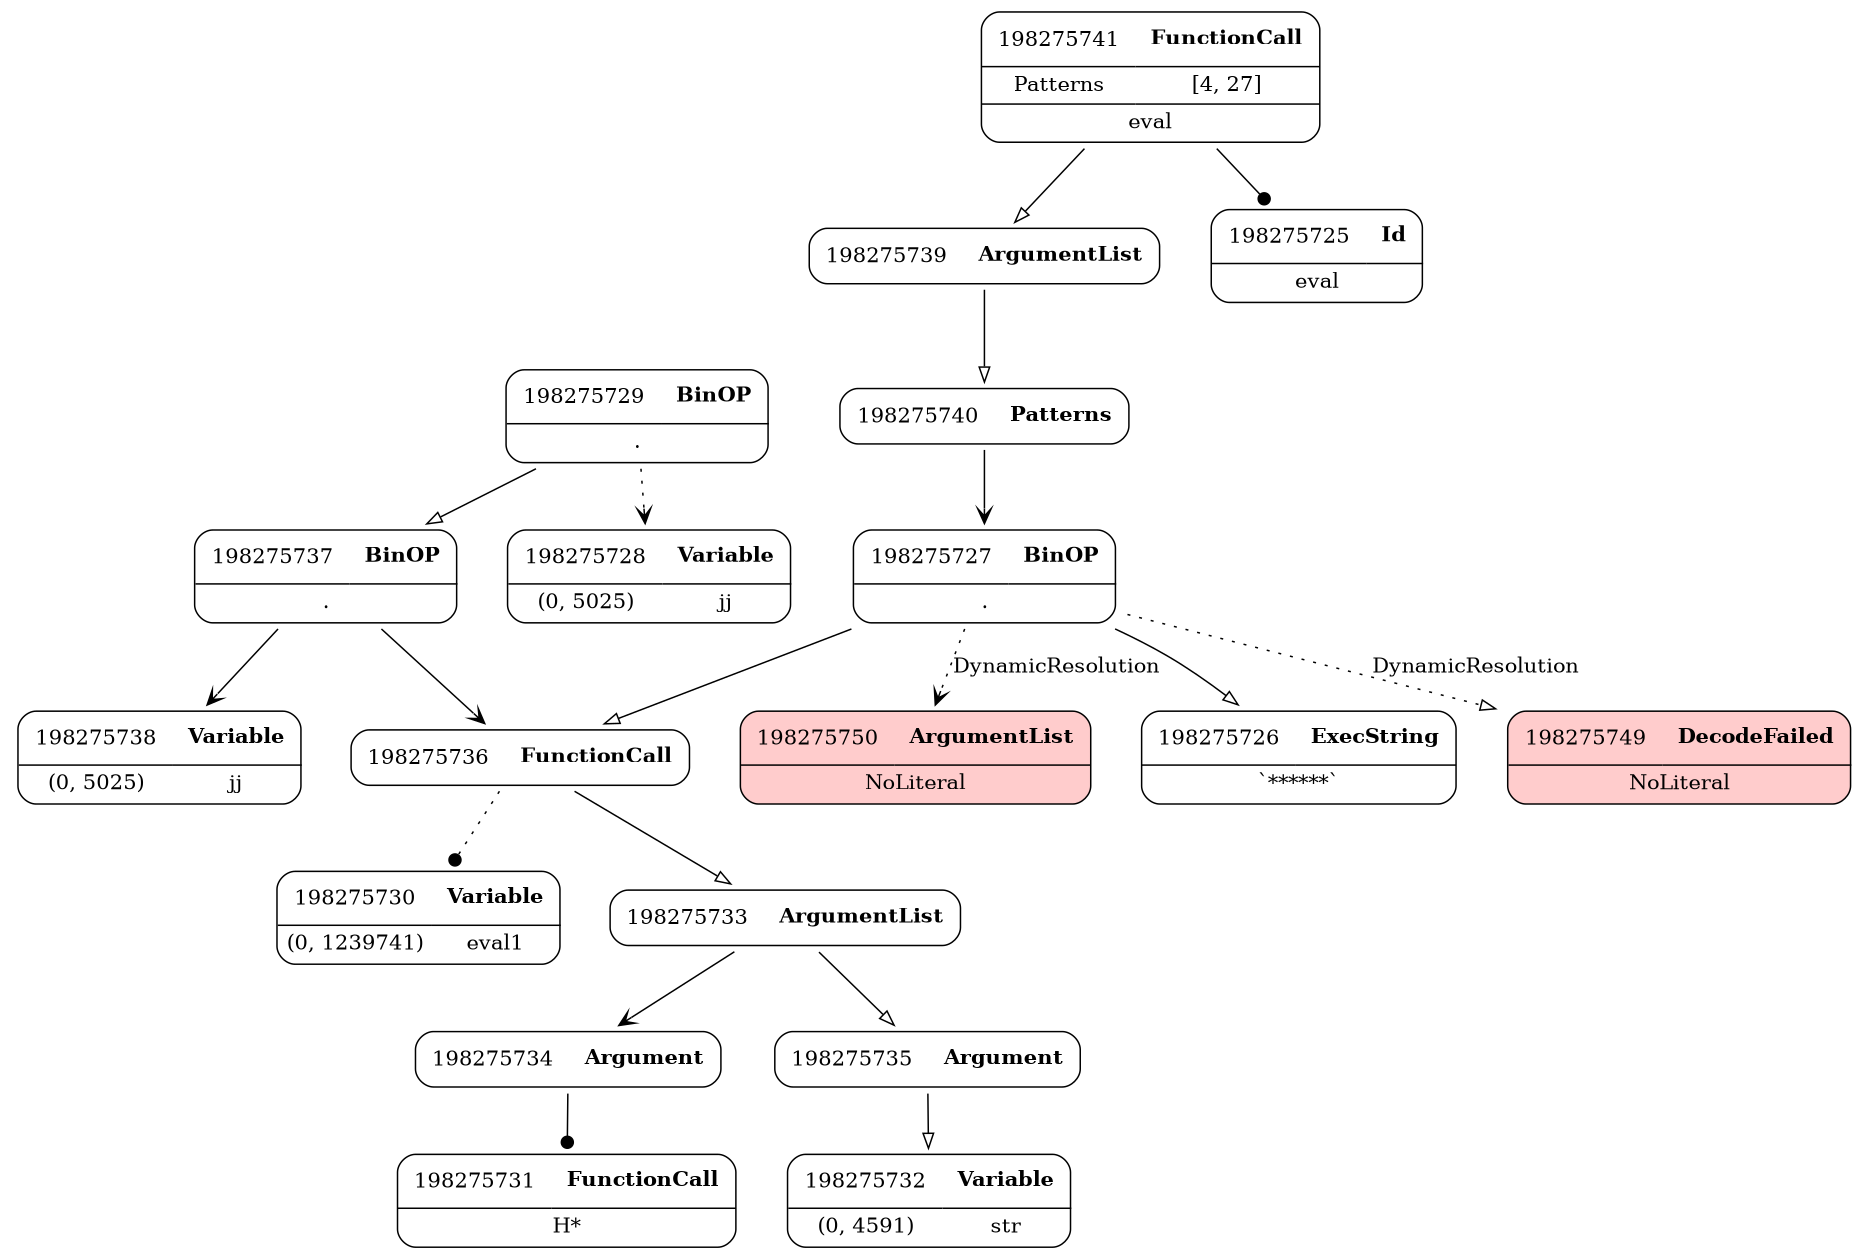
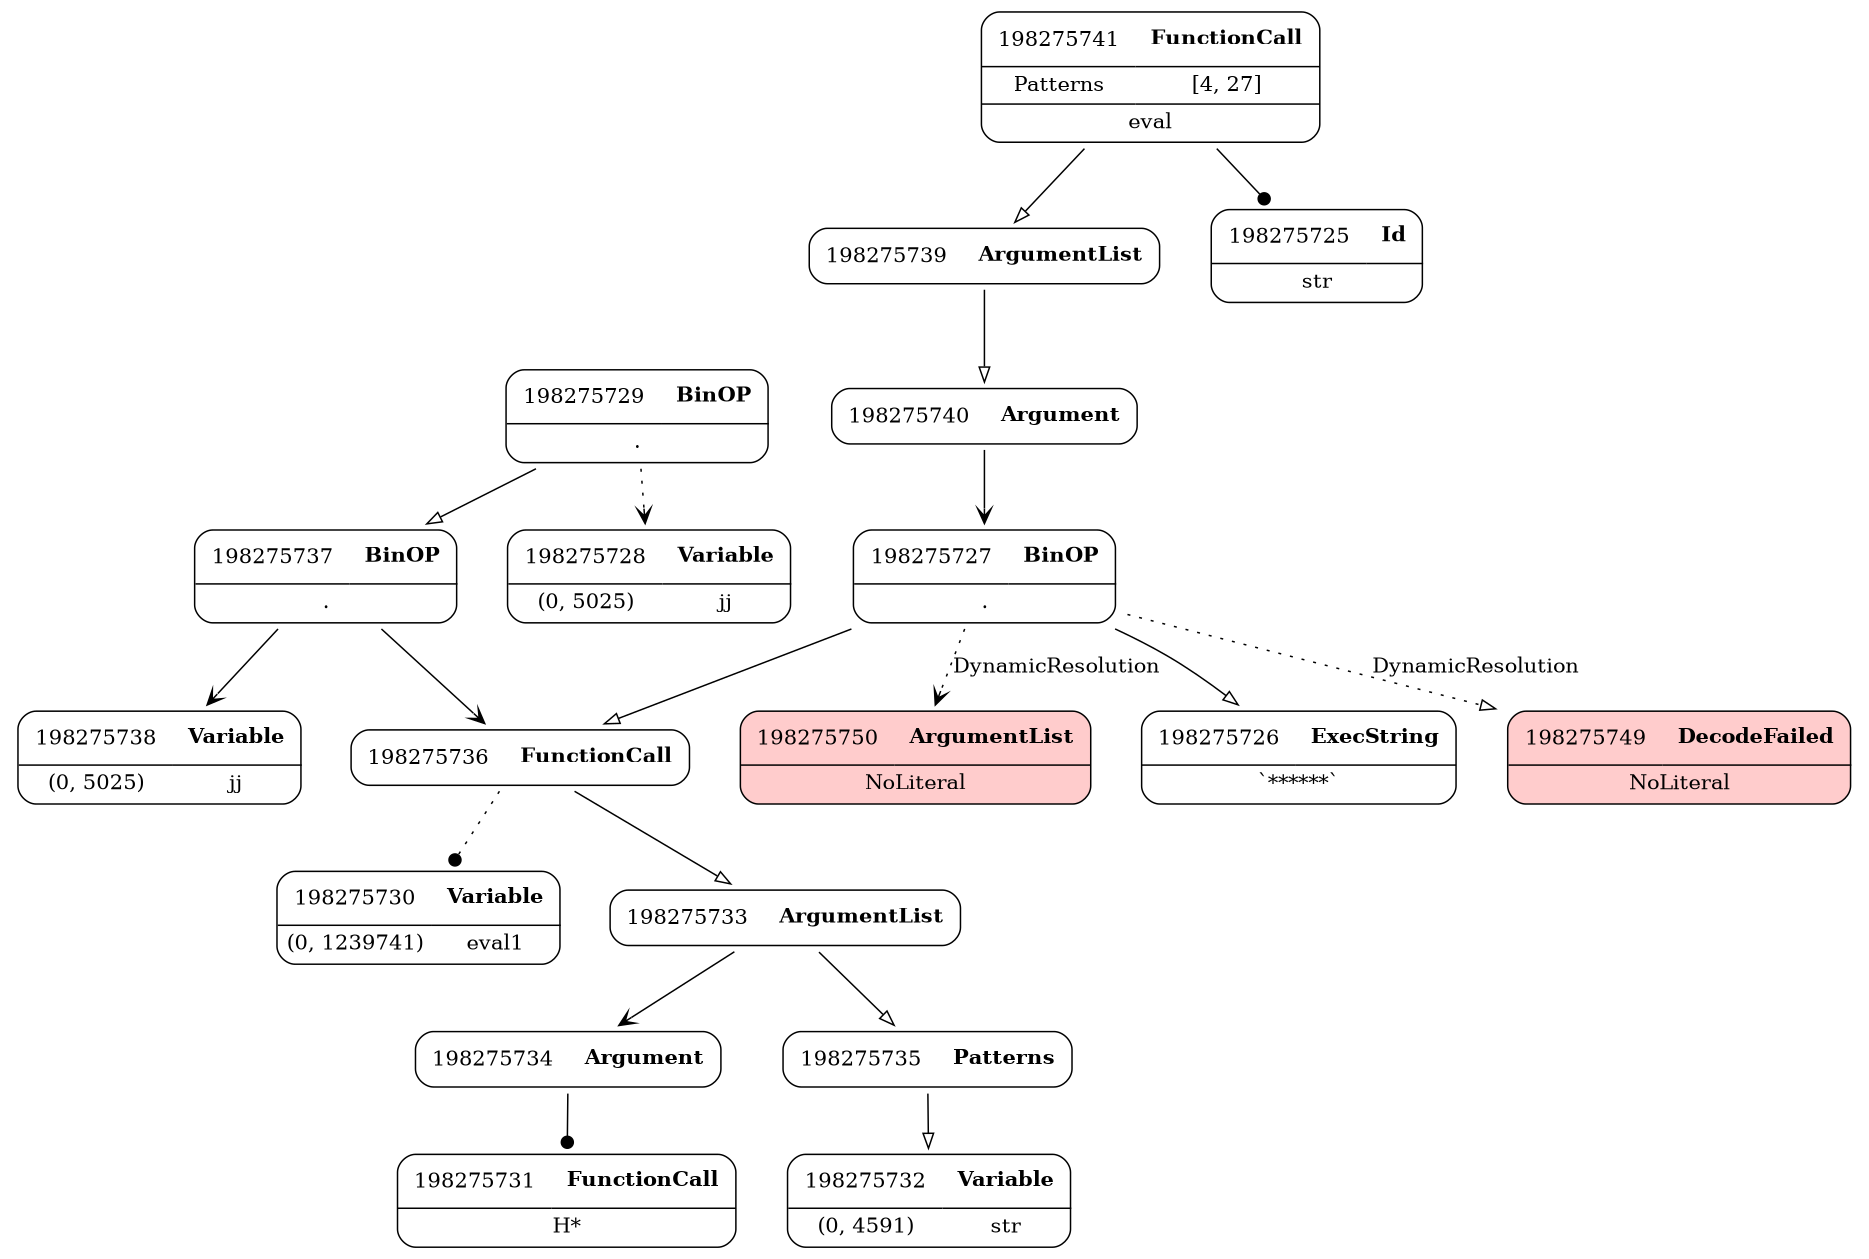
(1318, 281) -> (1318, 281)
(1062, 415) -> (1061, 415)
(1004, 1058) -> (1005, 1058)
